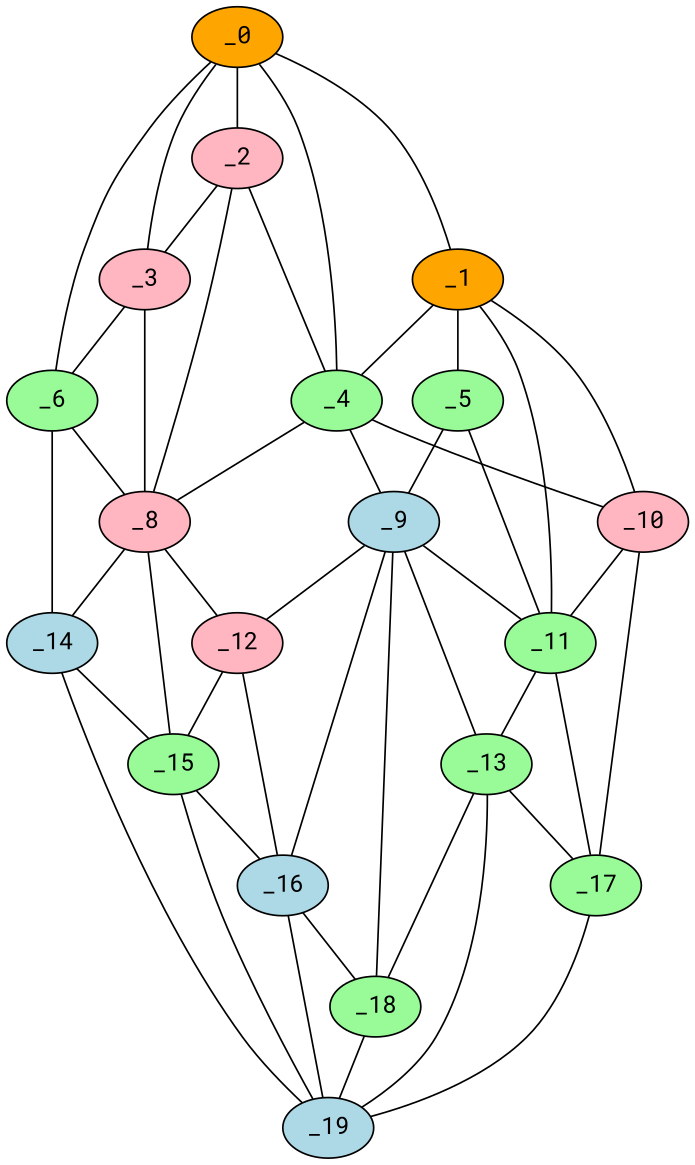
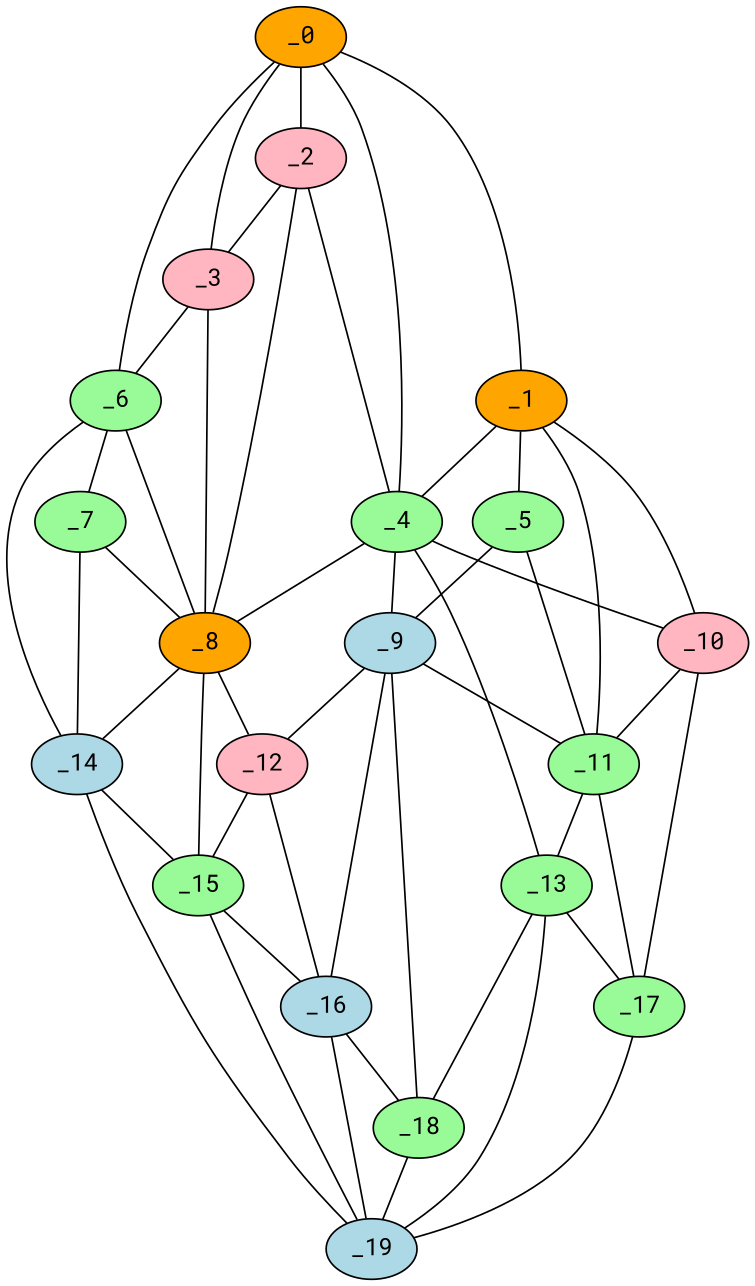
none -> (80, 522)
(145, 522) -> (205, 643)
(440, 643) -> (481, 683)
